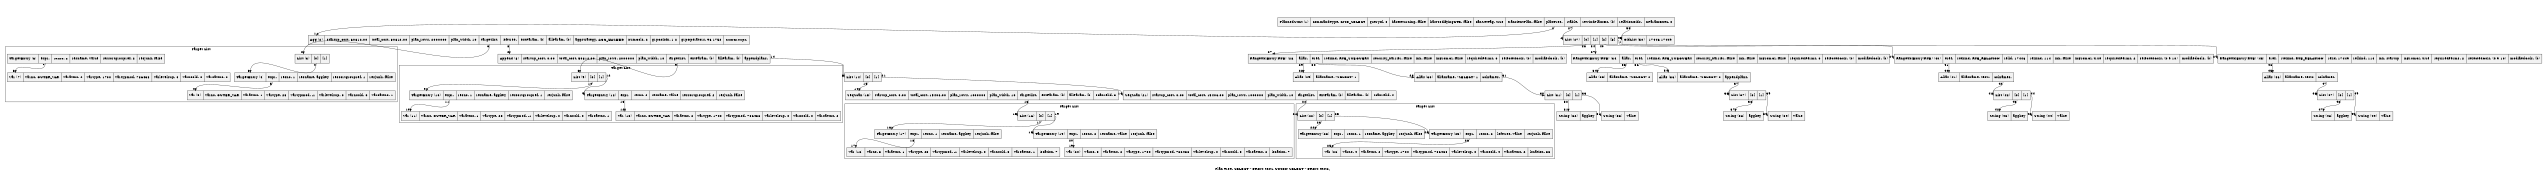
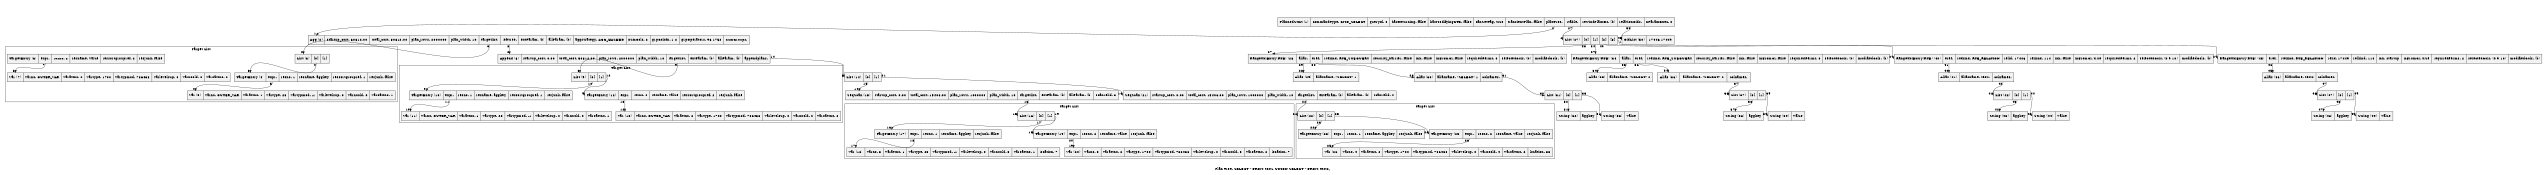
(1737, 77) -> (1739, 77)
(1510, 134) -> (1510, 134)
